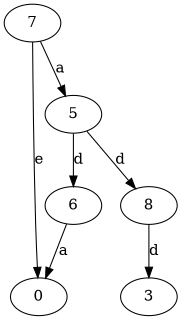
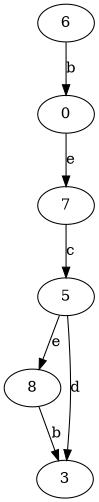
(60, 69) -> (70, 251)
(34, 155) -> (66, 155)
(73, 155) -> (71, 383)
(121, 160) -> (56, 342)
(63, 251) -> (71, 69)
(154, 251) -> (57, 434)
